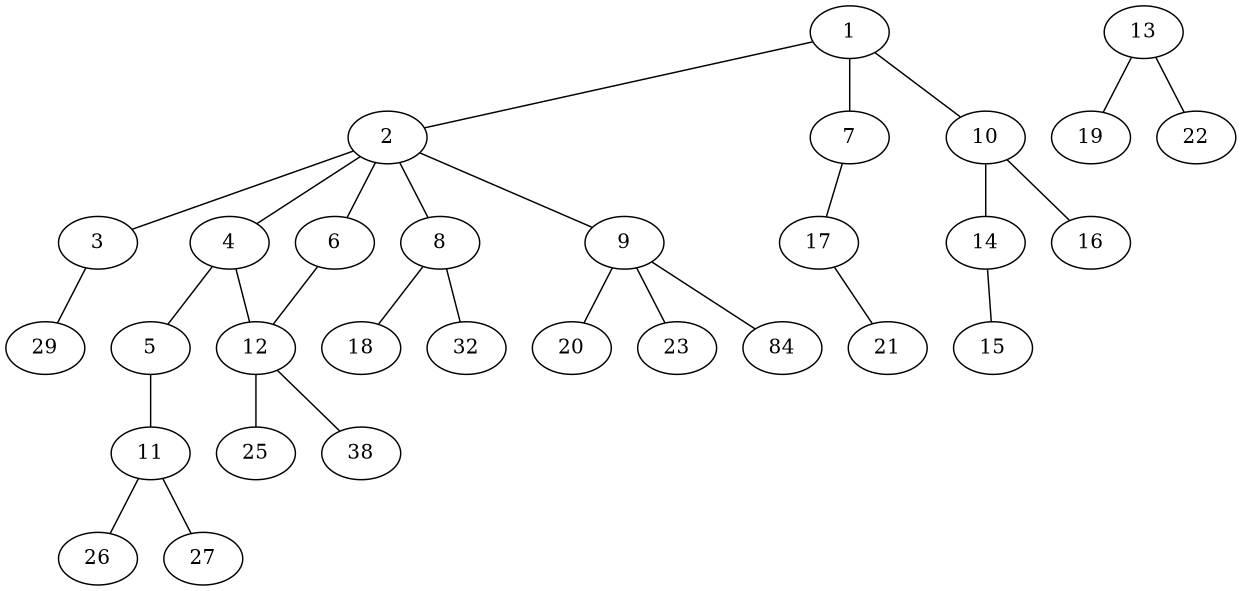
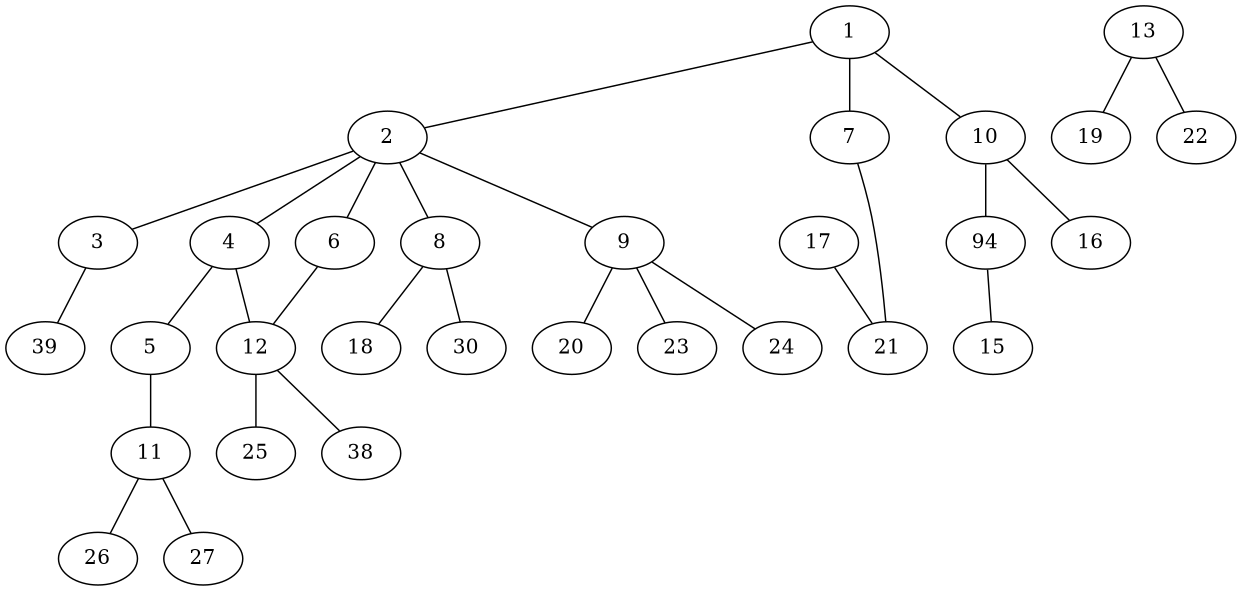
(834, 190) -> (876, 242)
(986, 243) -> (986, 243)
(45, 348) -> (45, 348)
(467, 348) -> (467, 348)
(782, 348) -> (782, 348)
